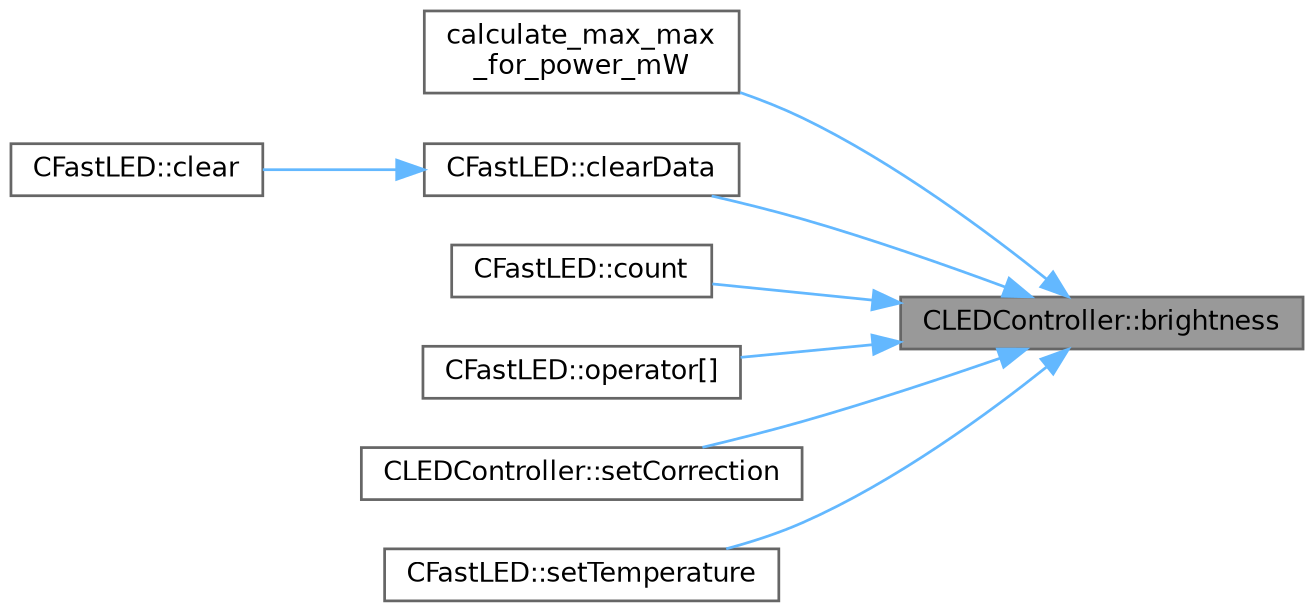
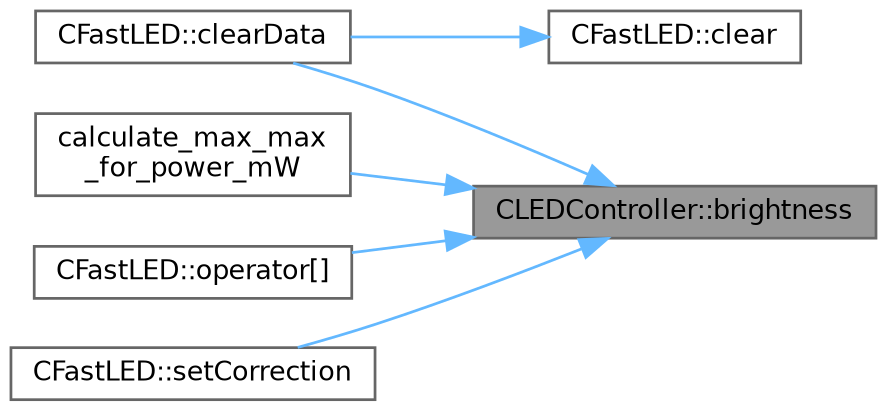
(330, 170) -> (436, 37)
(582, 271) -> none
(582, 474) -> (193, 374)
(582, 575) -> none
